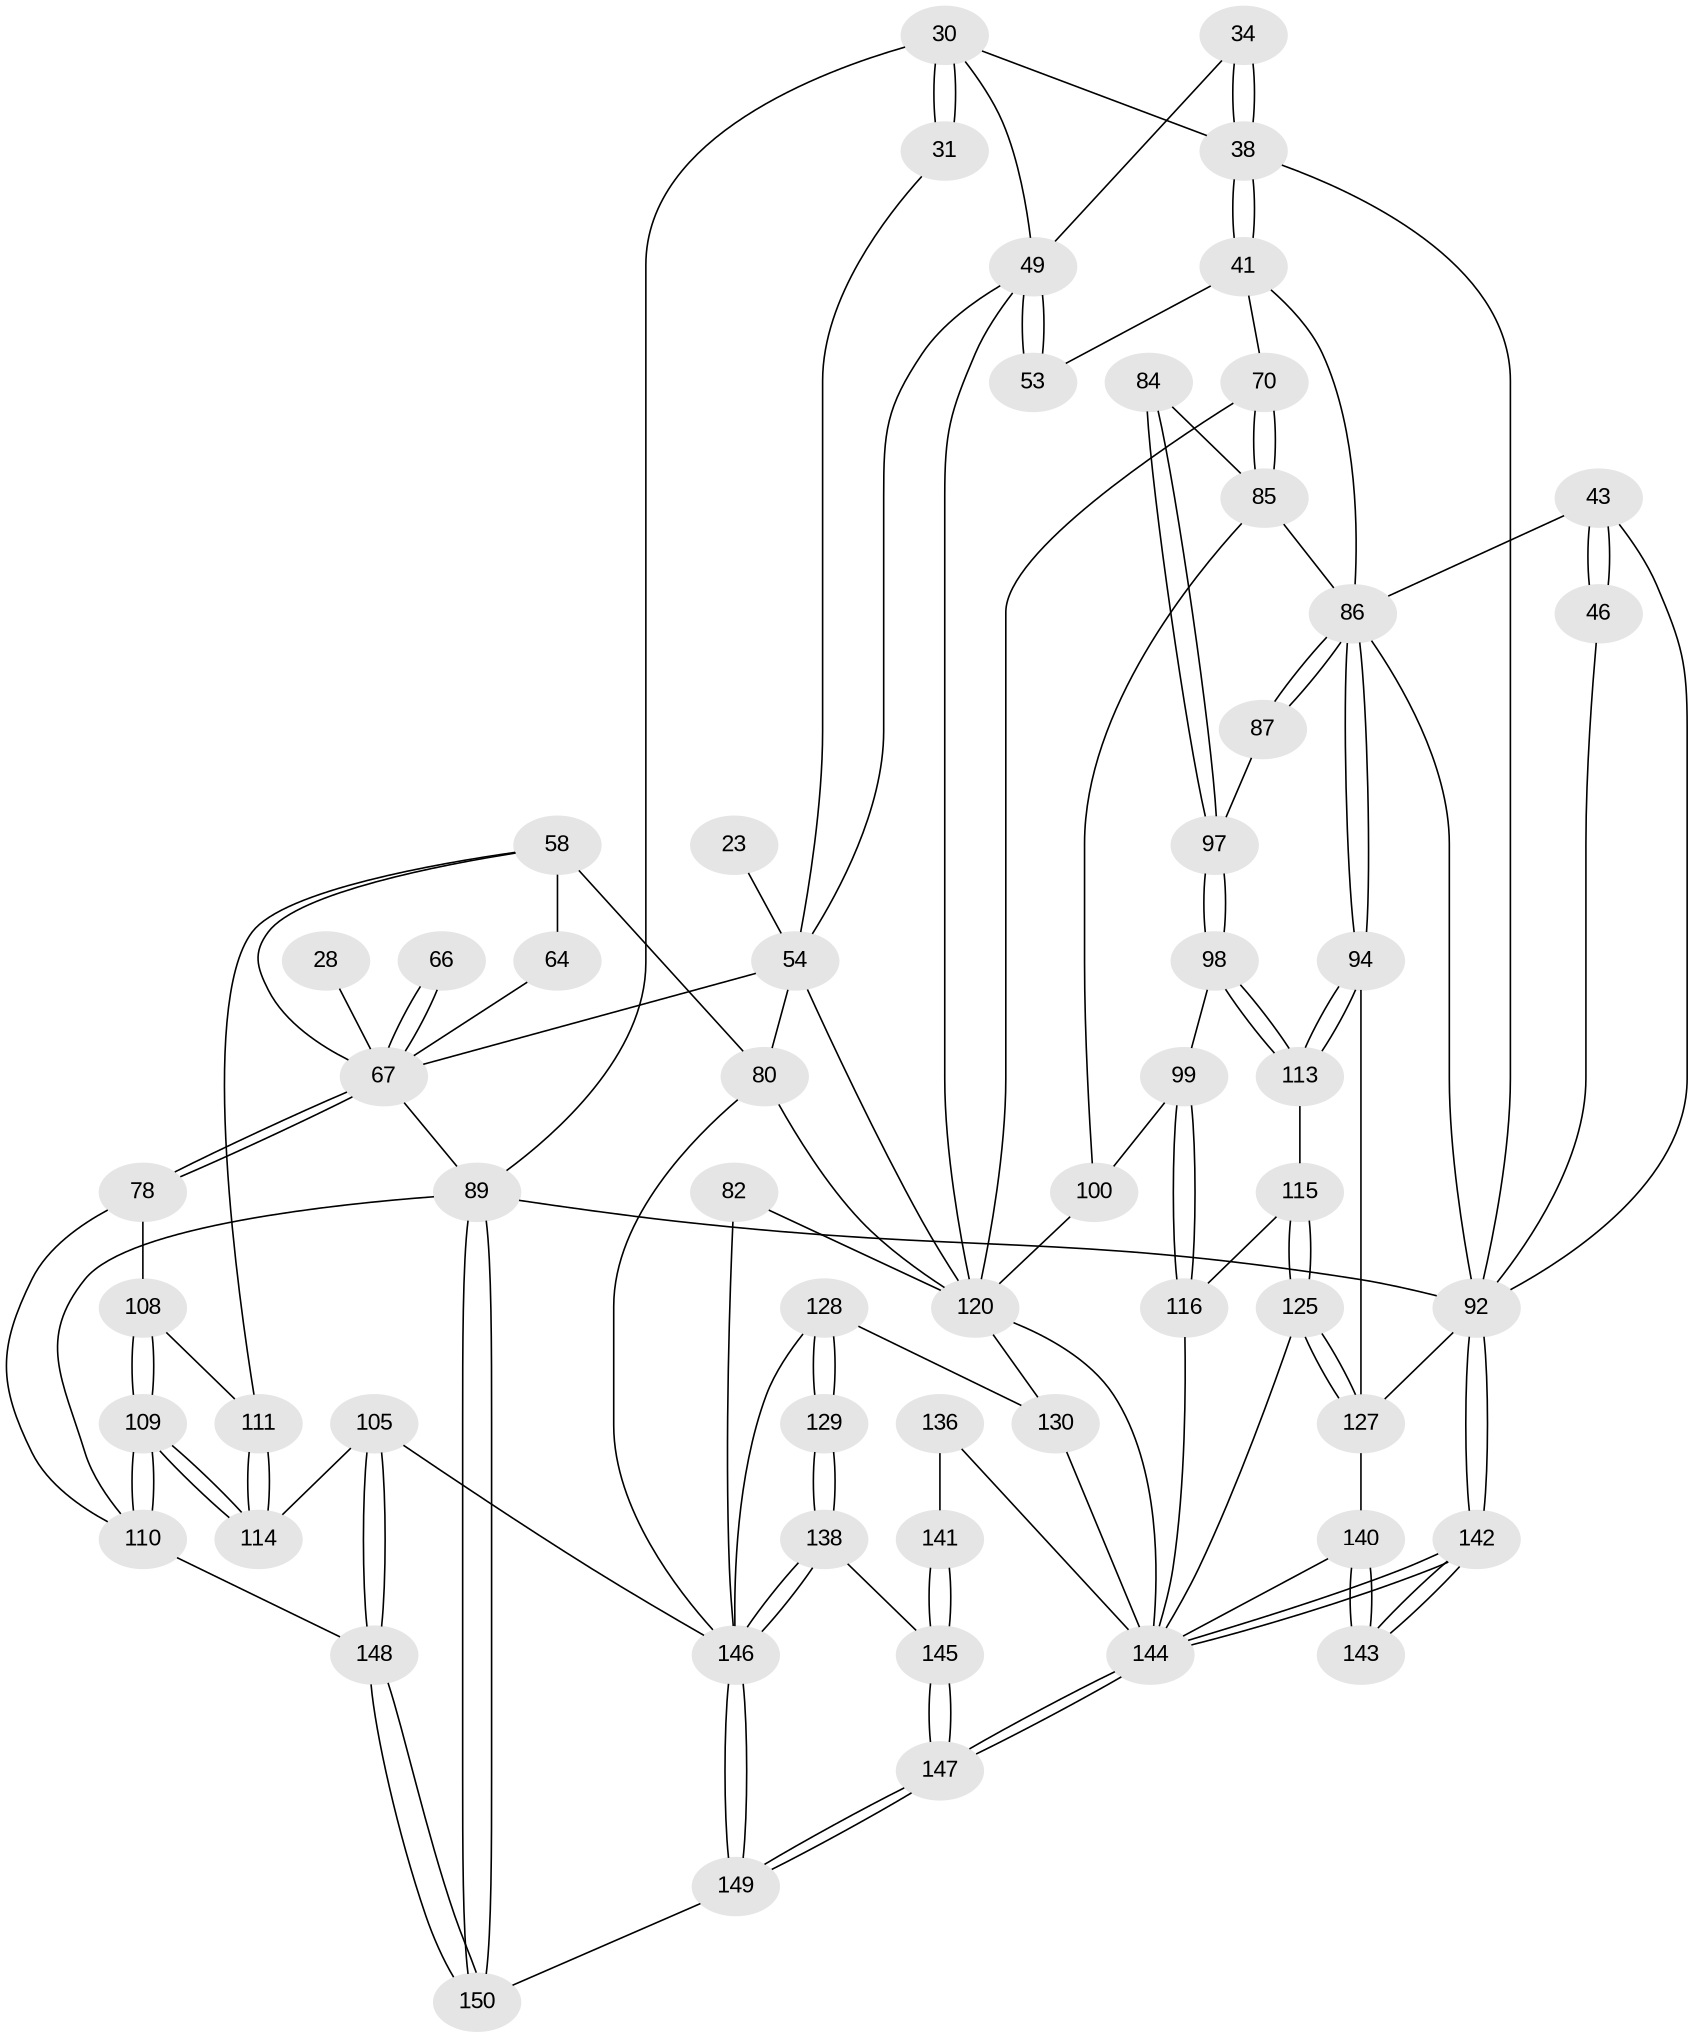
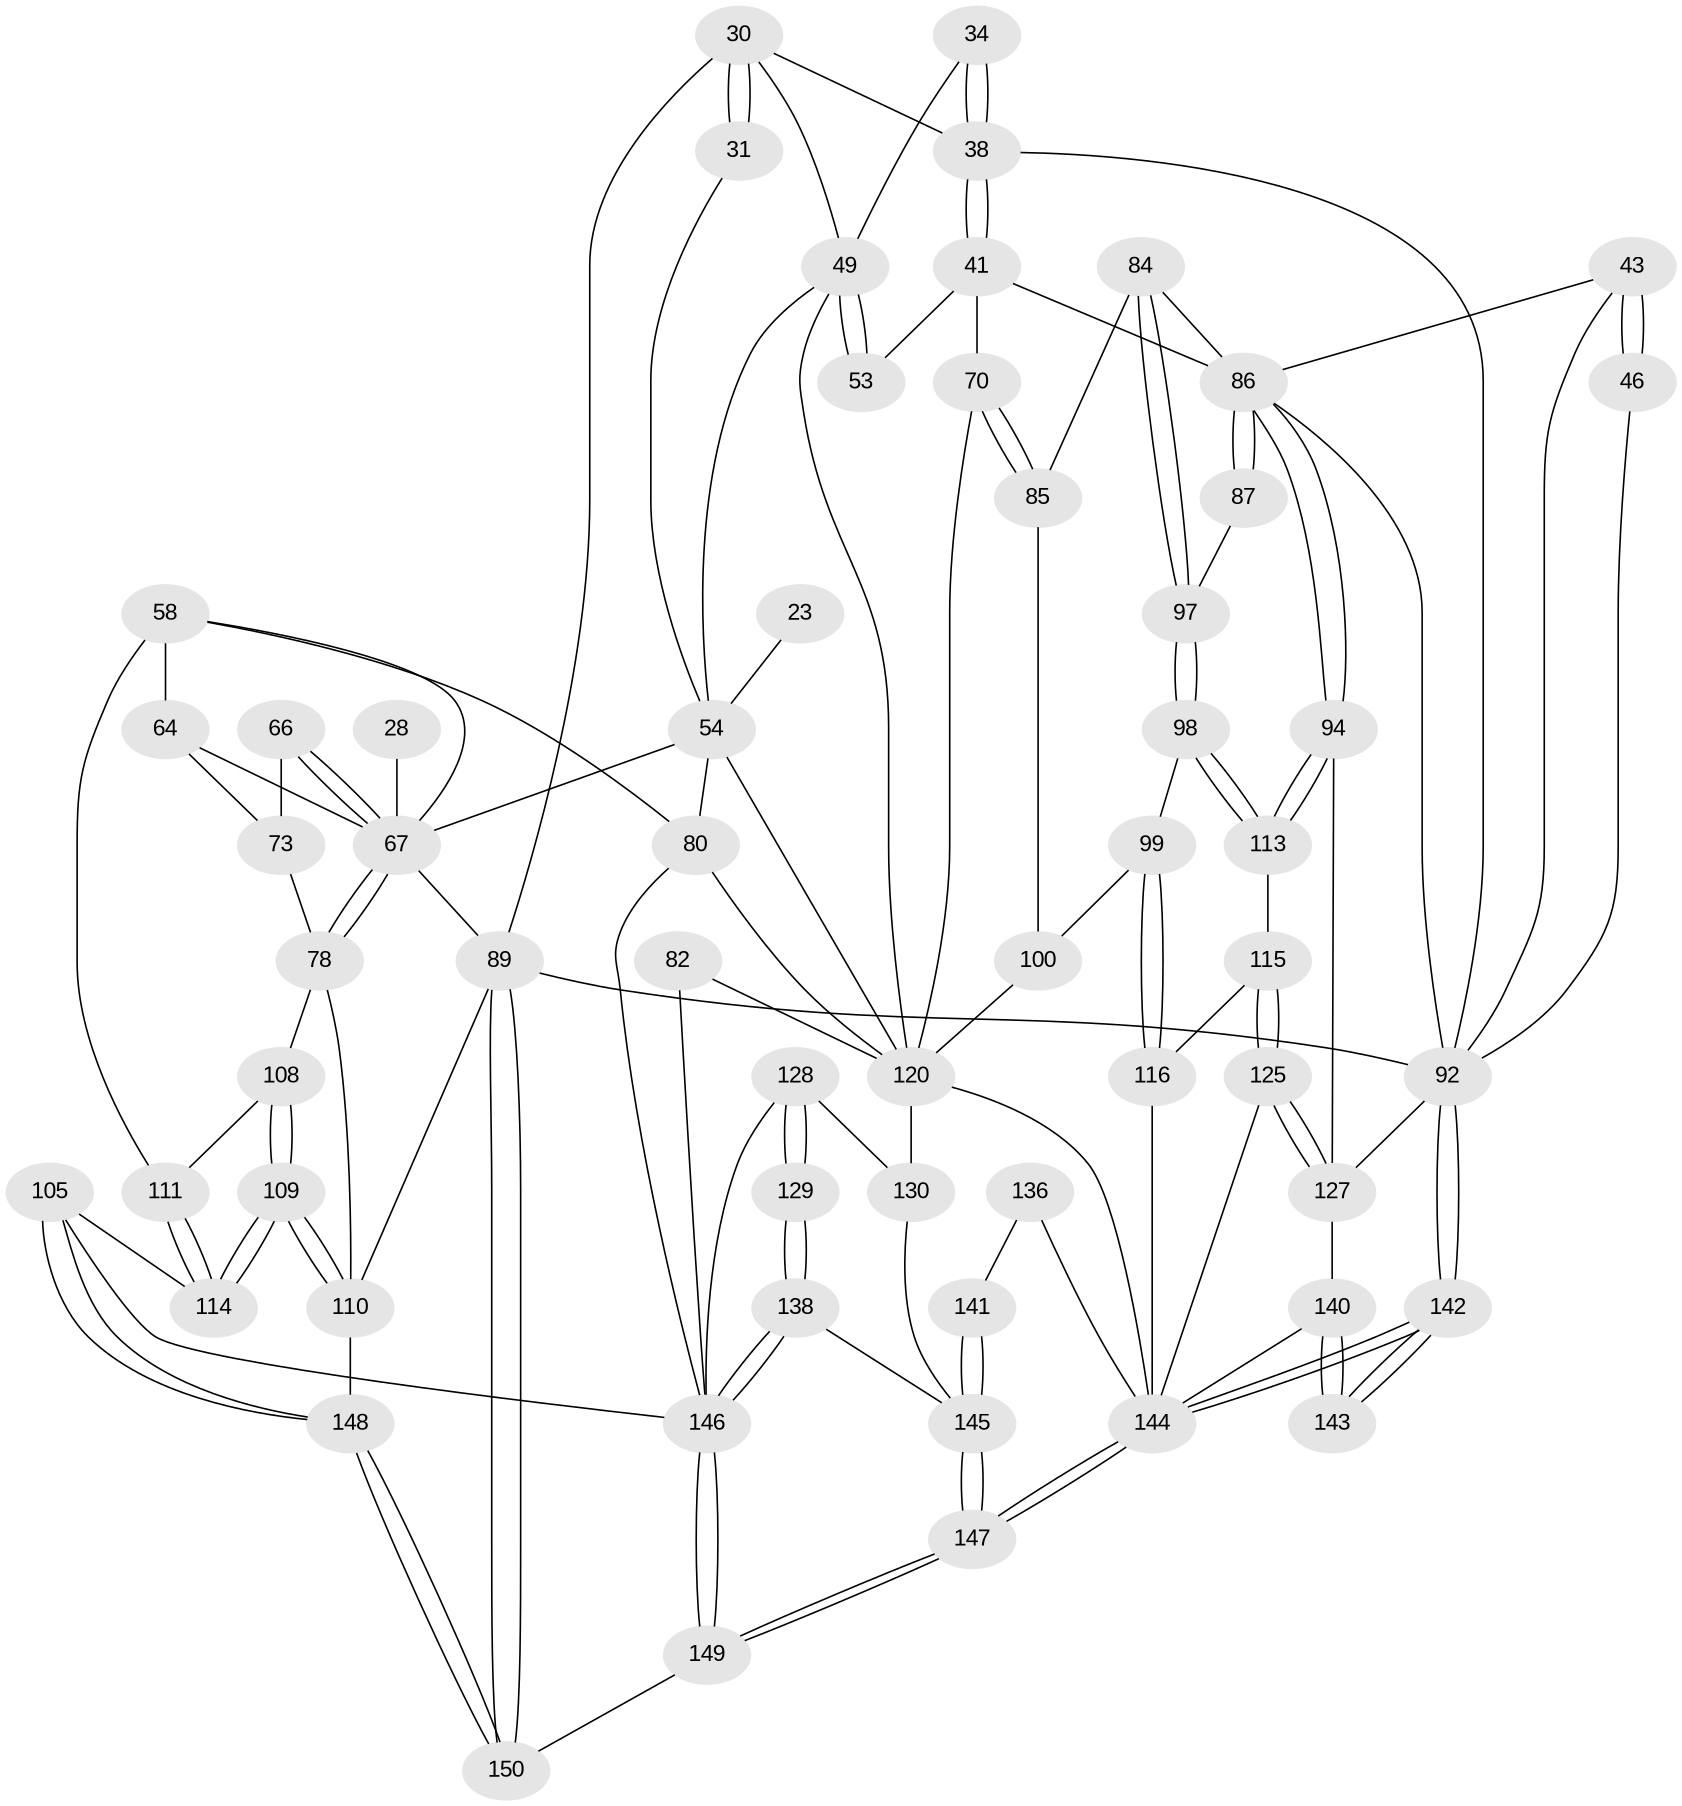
(1309, 556) -> (1192, 325)
none -> (281, 845)
(1103, 1540) -> (909, 1315)
